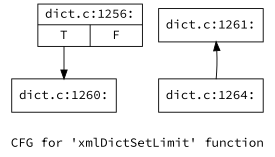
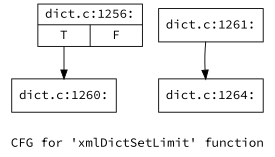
(217, 65) -> (205, 56)
